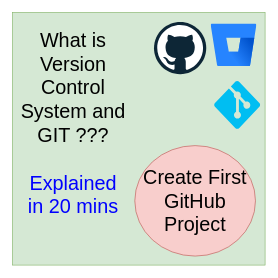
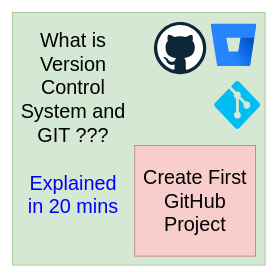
(195, 201) -> (195, 201)
